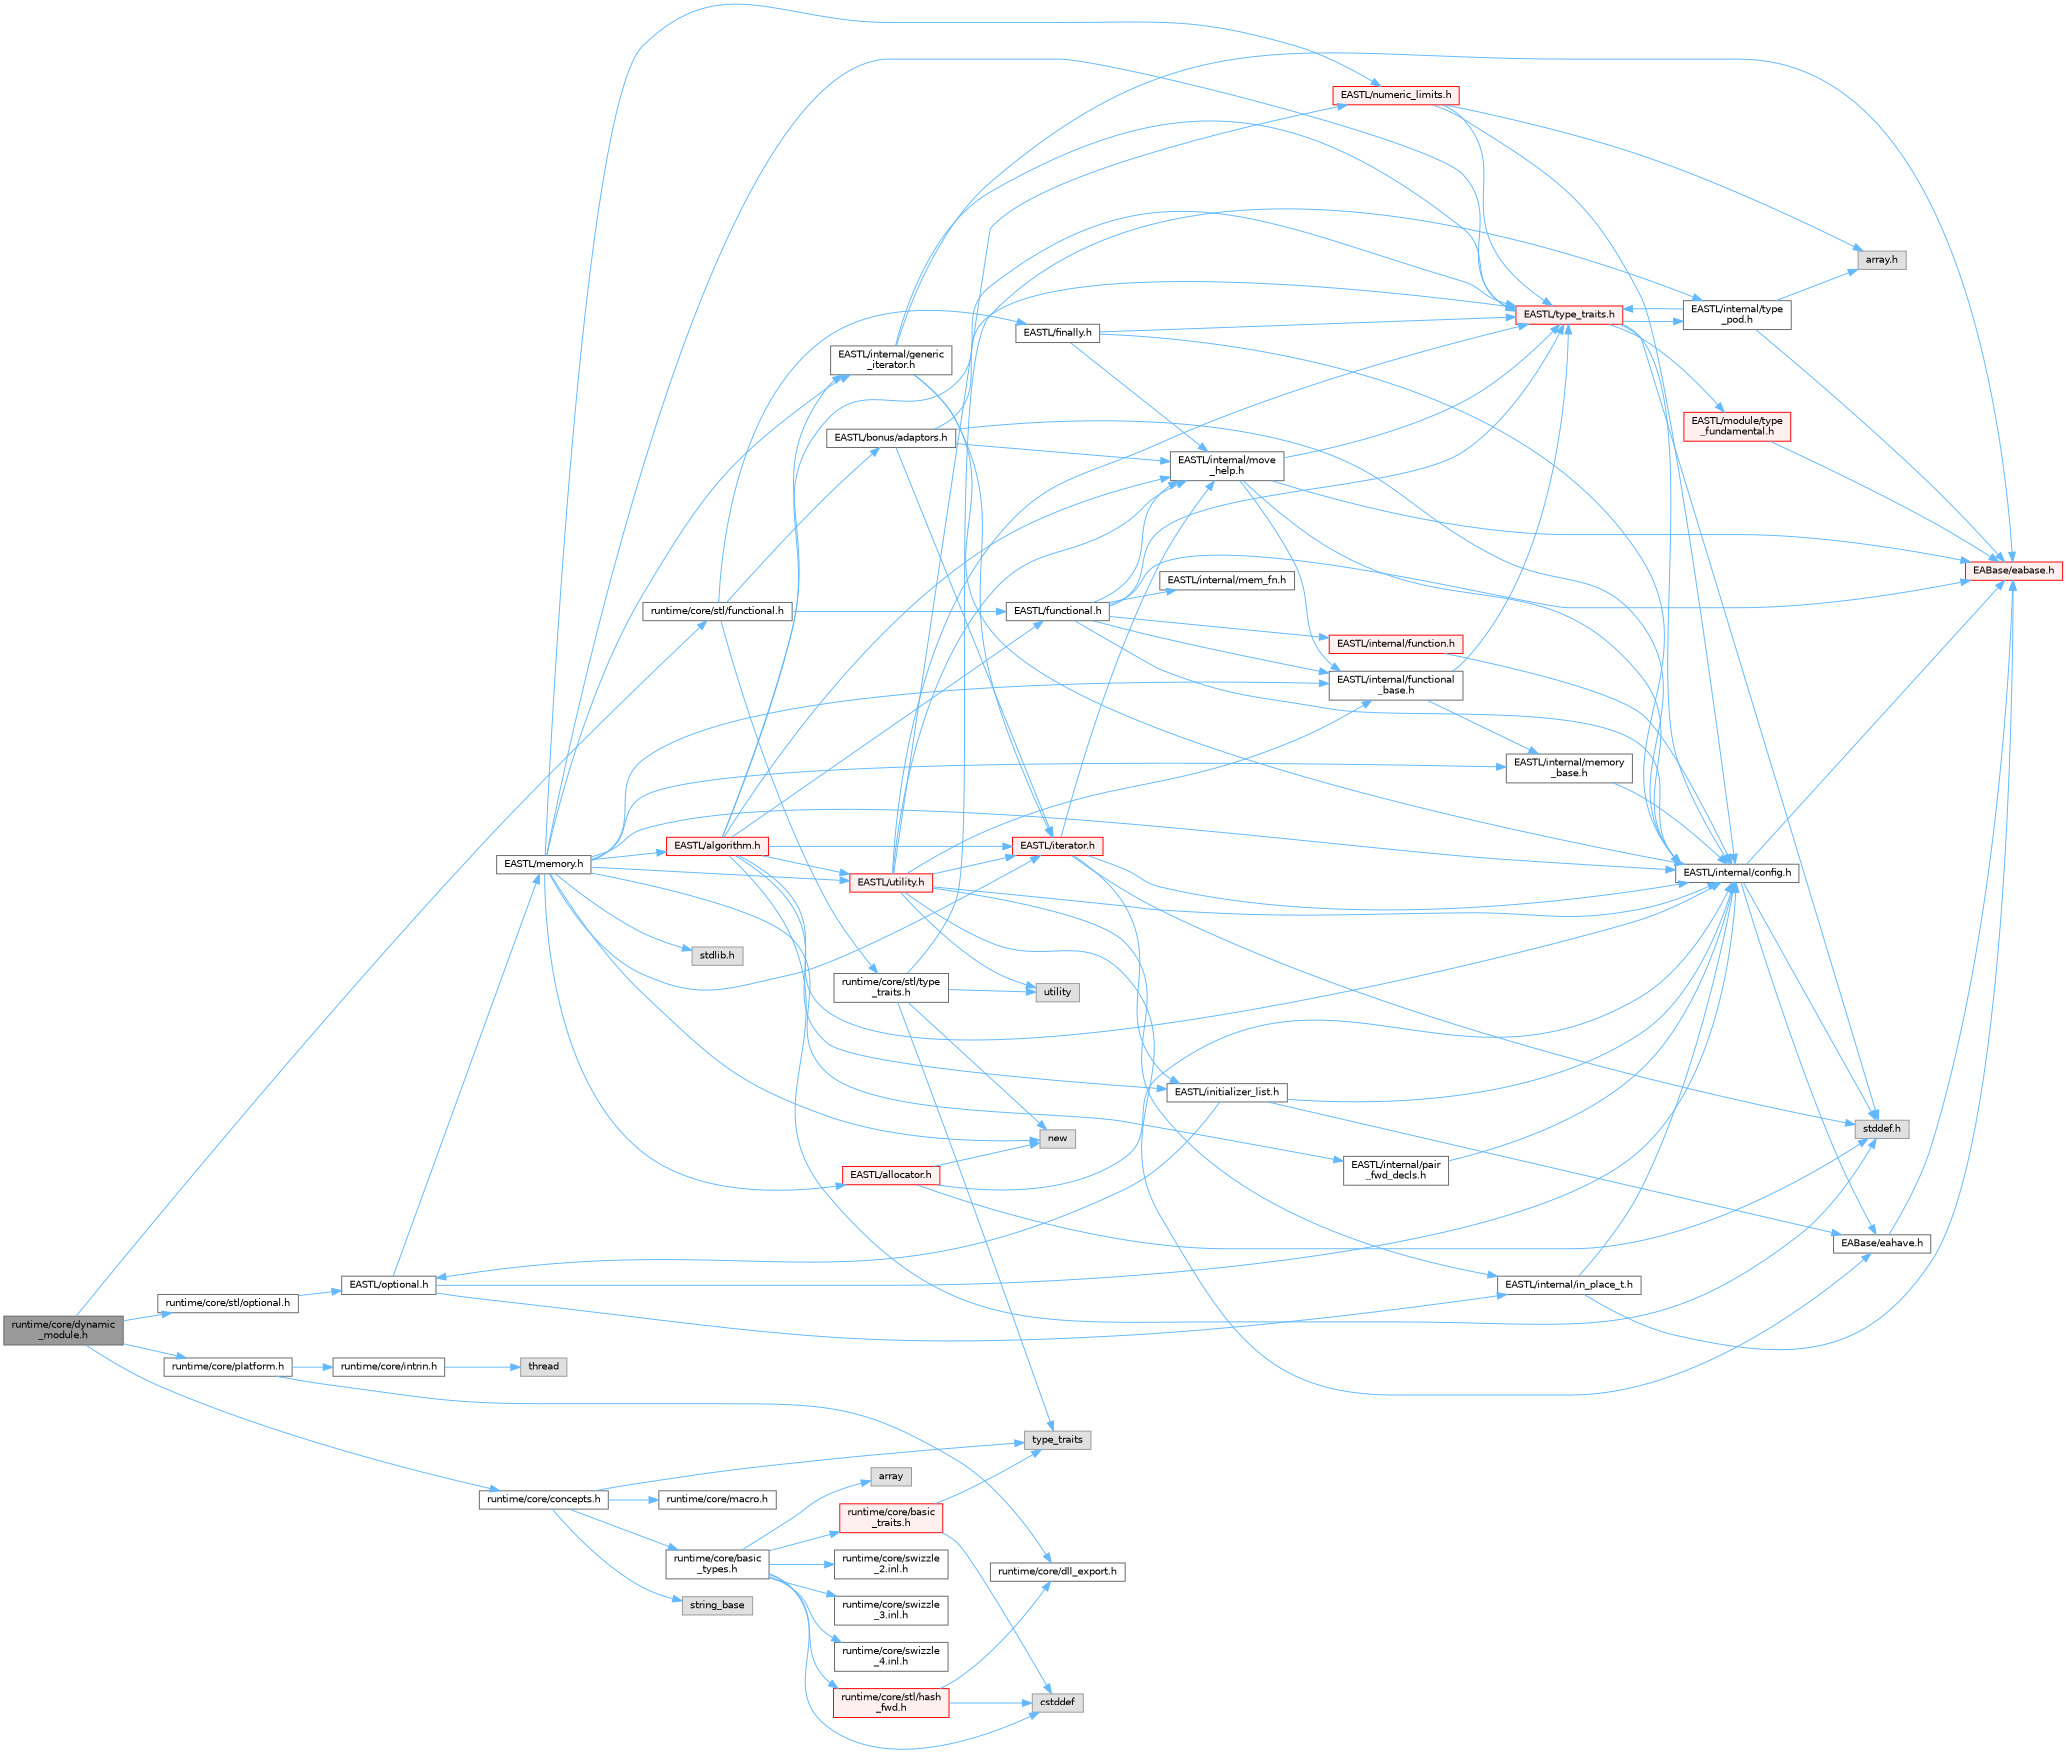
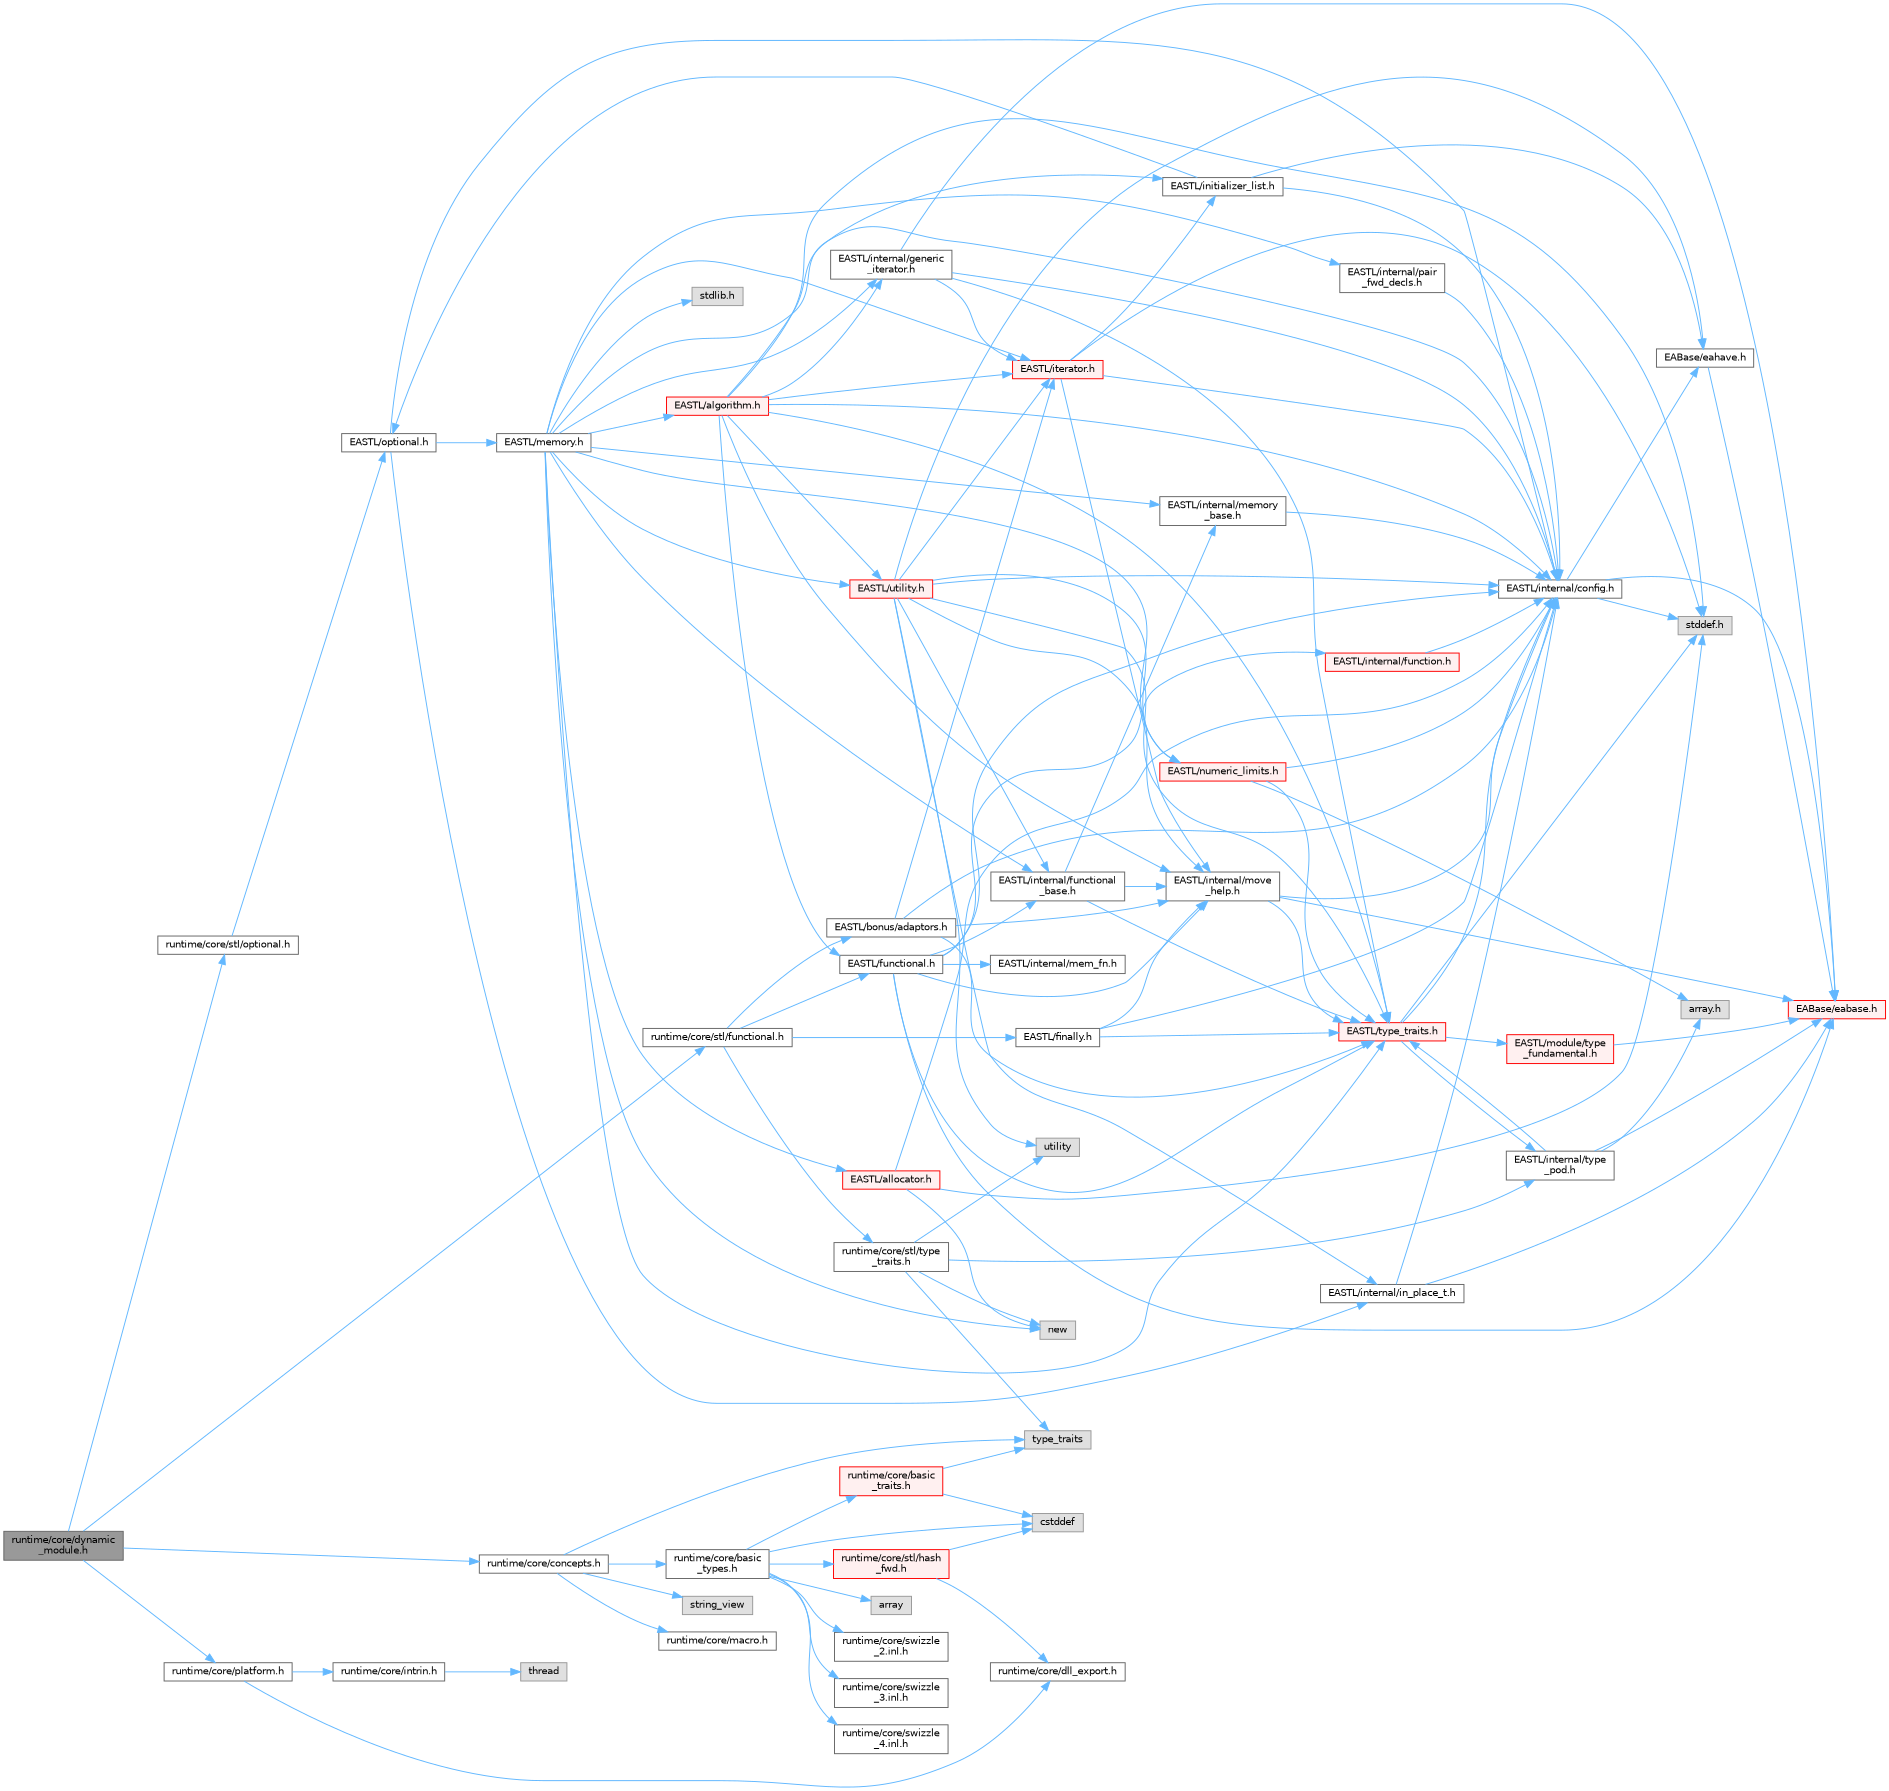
(1297, 569) -> (1141, 886)
(718, 1606) -> (718, 1605)
